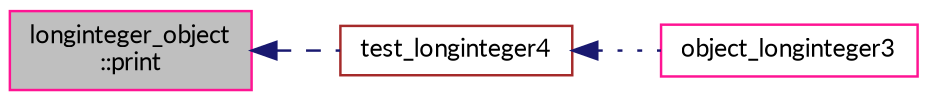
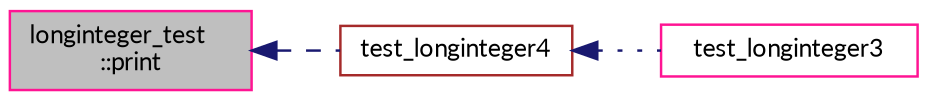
(131, 51) -> (131, 51)
(789, 51) -> (789, 51)
